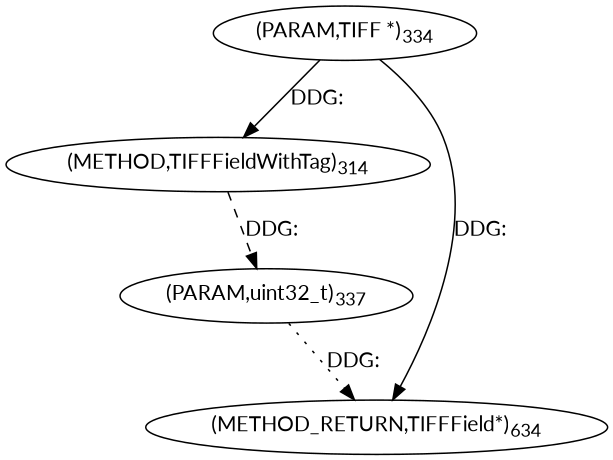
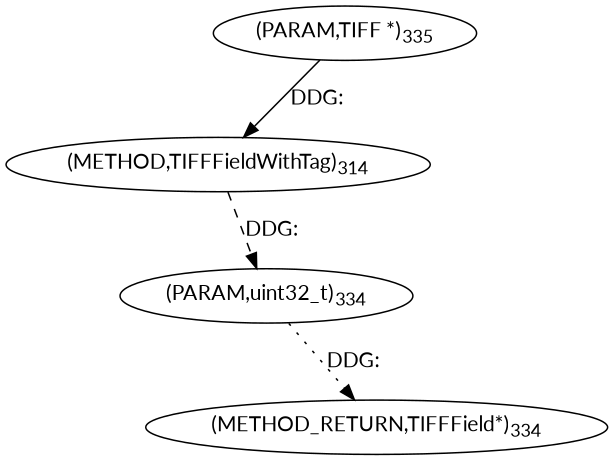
(418, 31) -> (418, 31)
(454, 216) -> none
(351, 294) -> (351, 294)
(526, 425) -> (526, 425)
